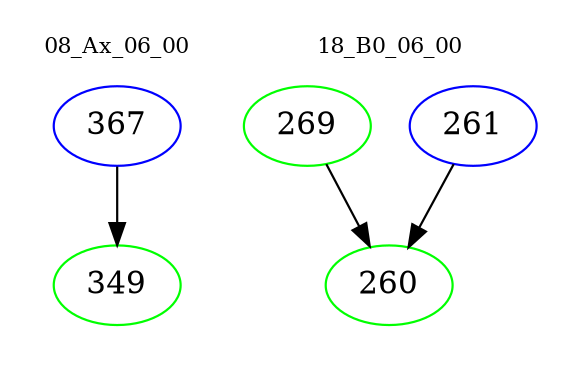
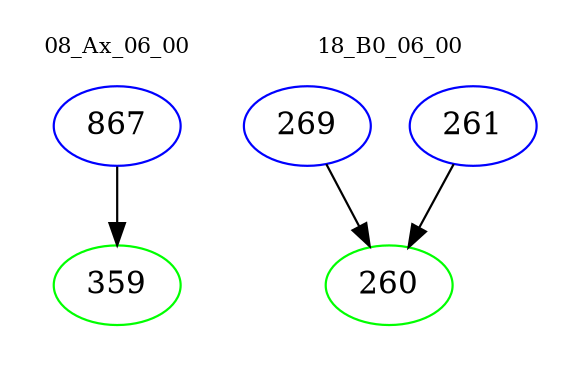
(117, 126) -> (117, 126)
(307, 126) -> (307, 126)
(117, 285) -> (117, 285)
